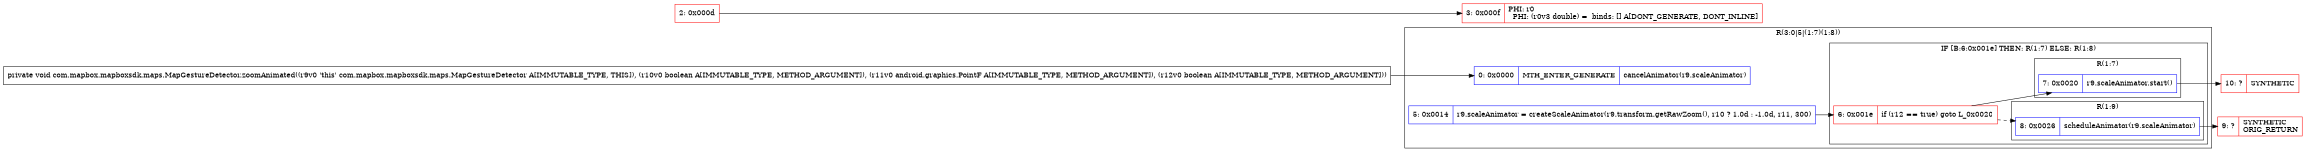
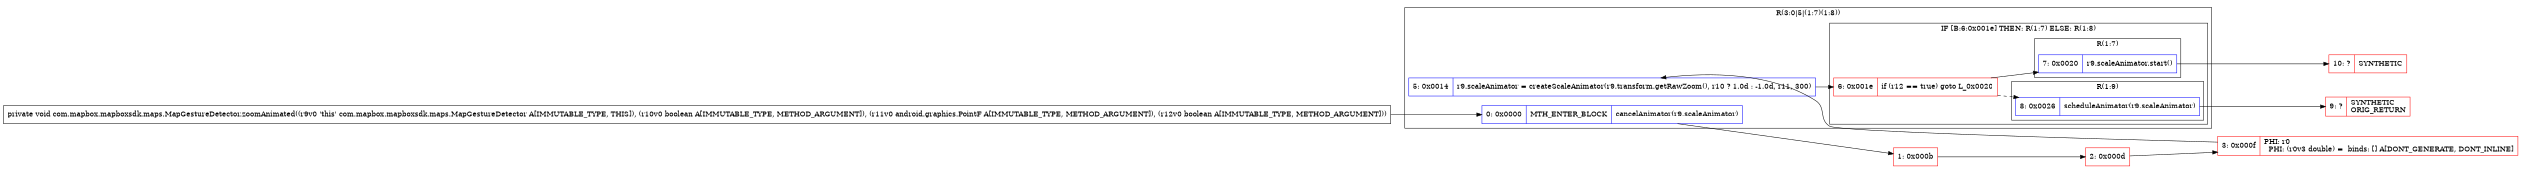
(1569, 75) -> (1569, 114)
none -> (1931, 133)
none -> (1916, 157)
